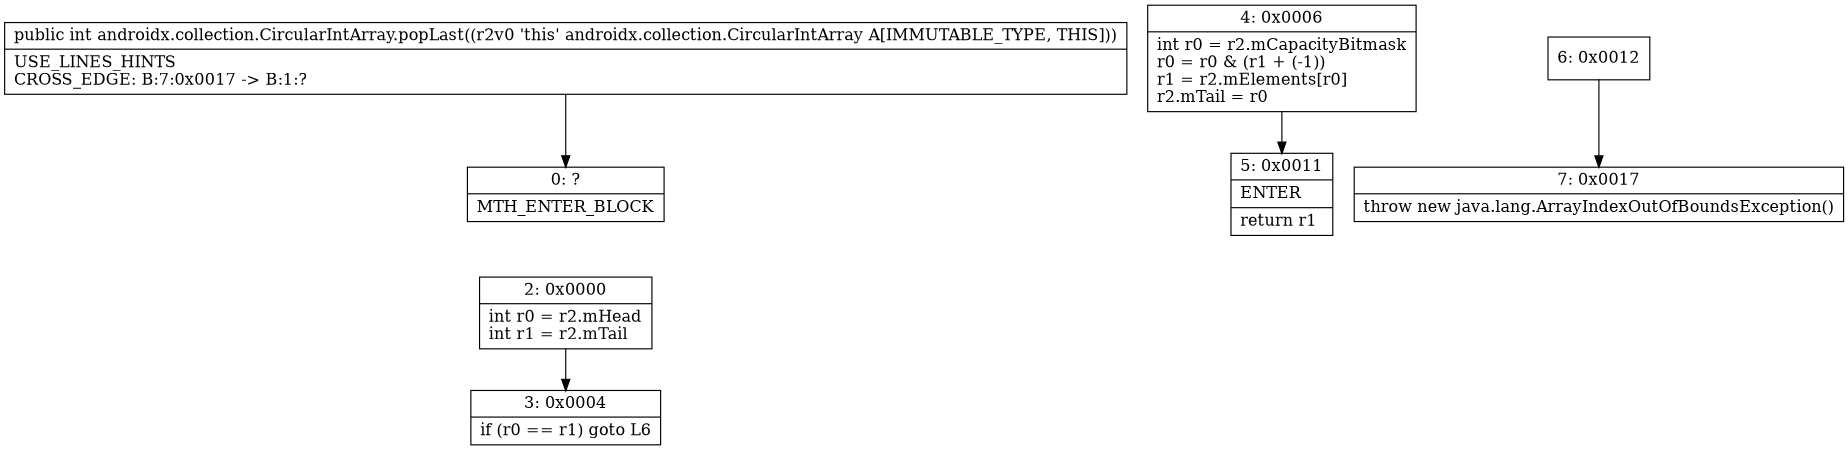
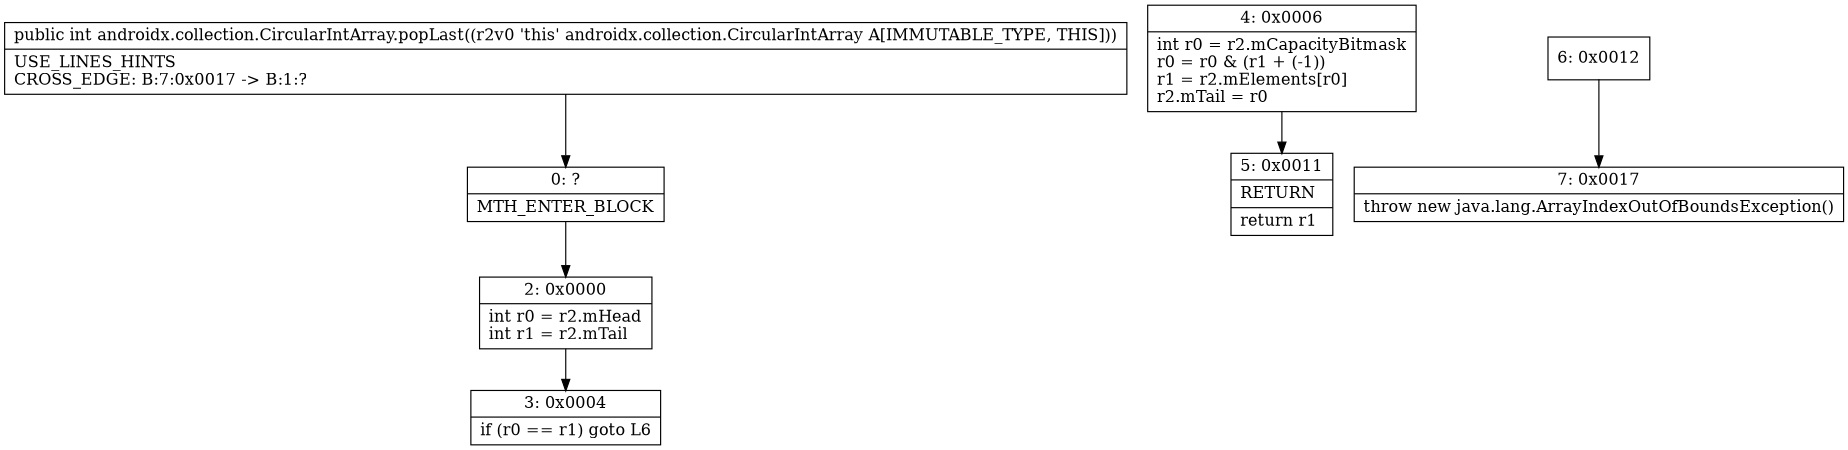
(1271, 193) -> (1278, 193)
none -> (566, 243)
